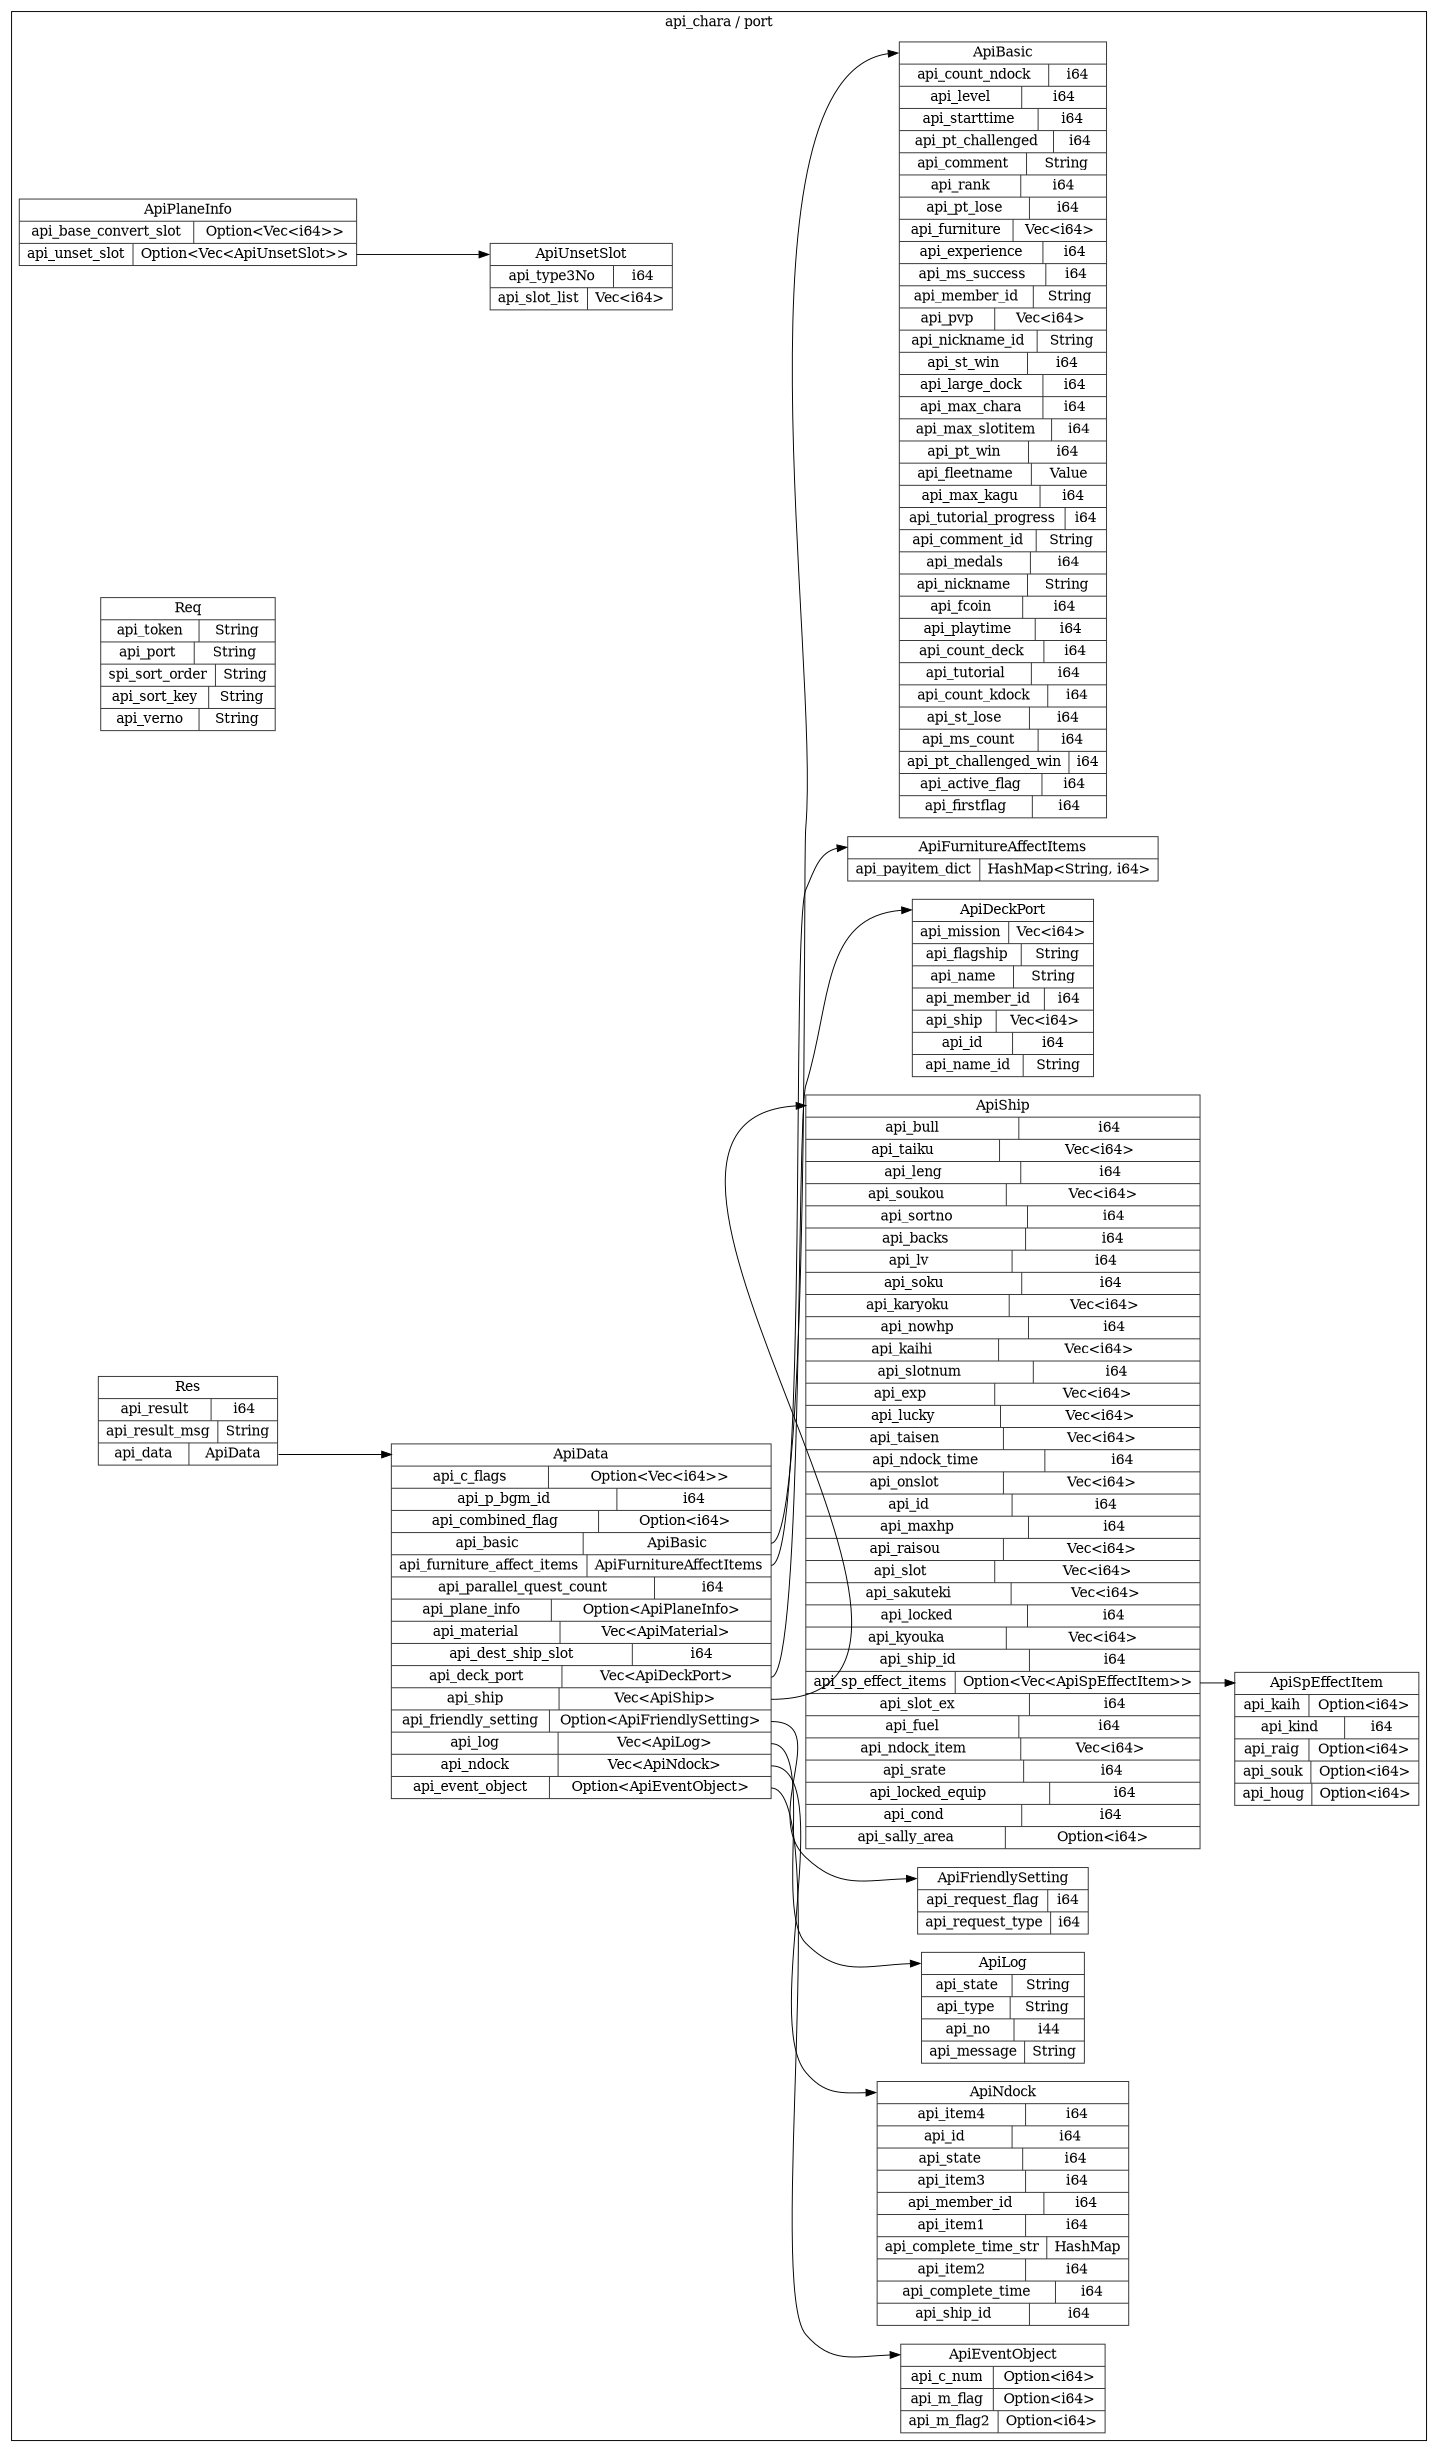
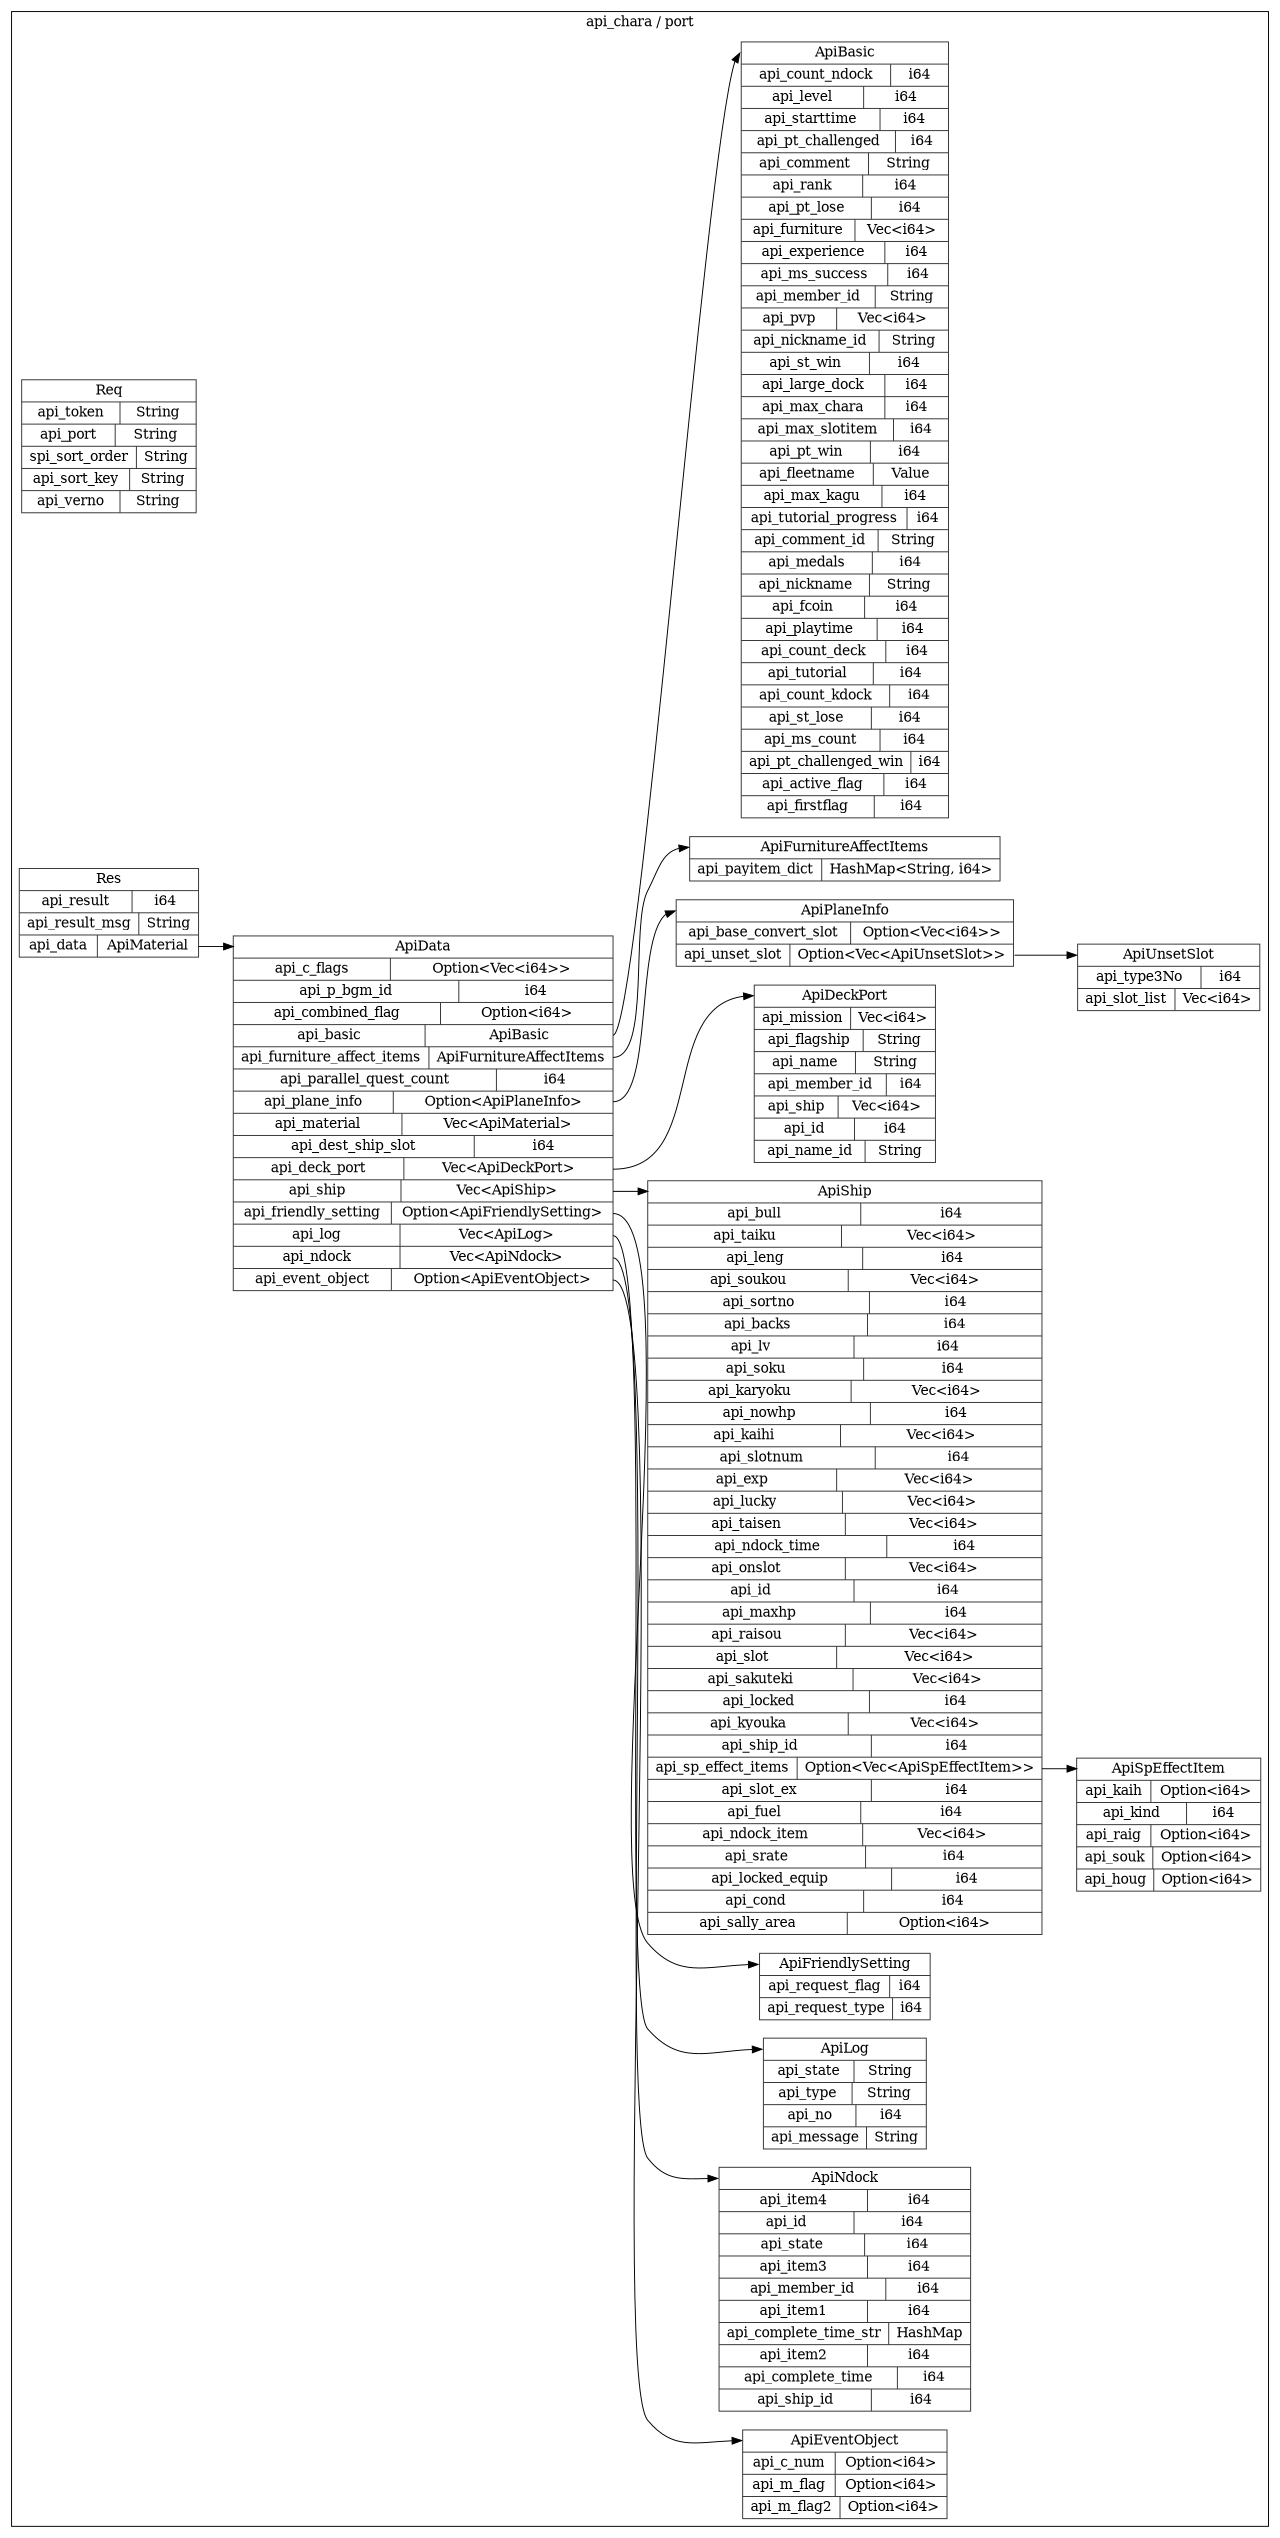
none -> (644, 1011)
(233, 1454) -> (148, 946)
(1049, 2029) -> (891, 2115)
